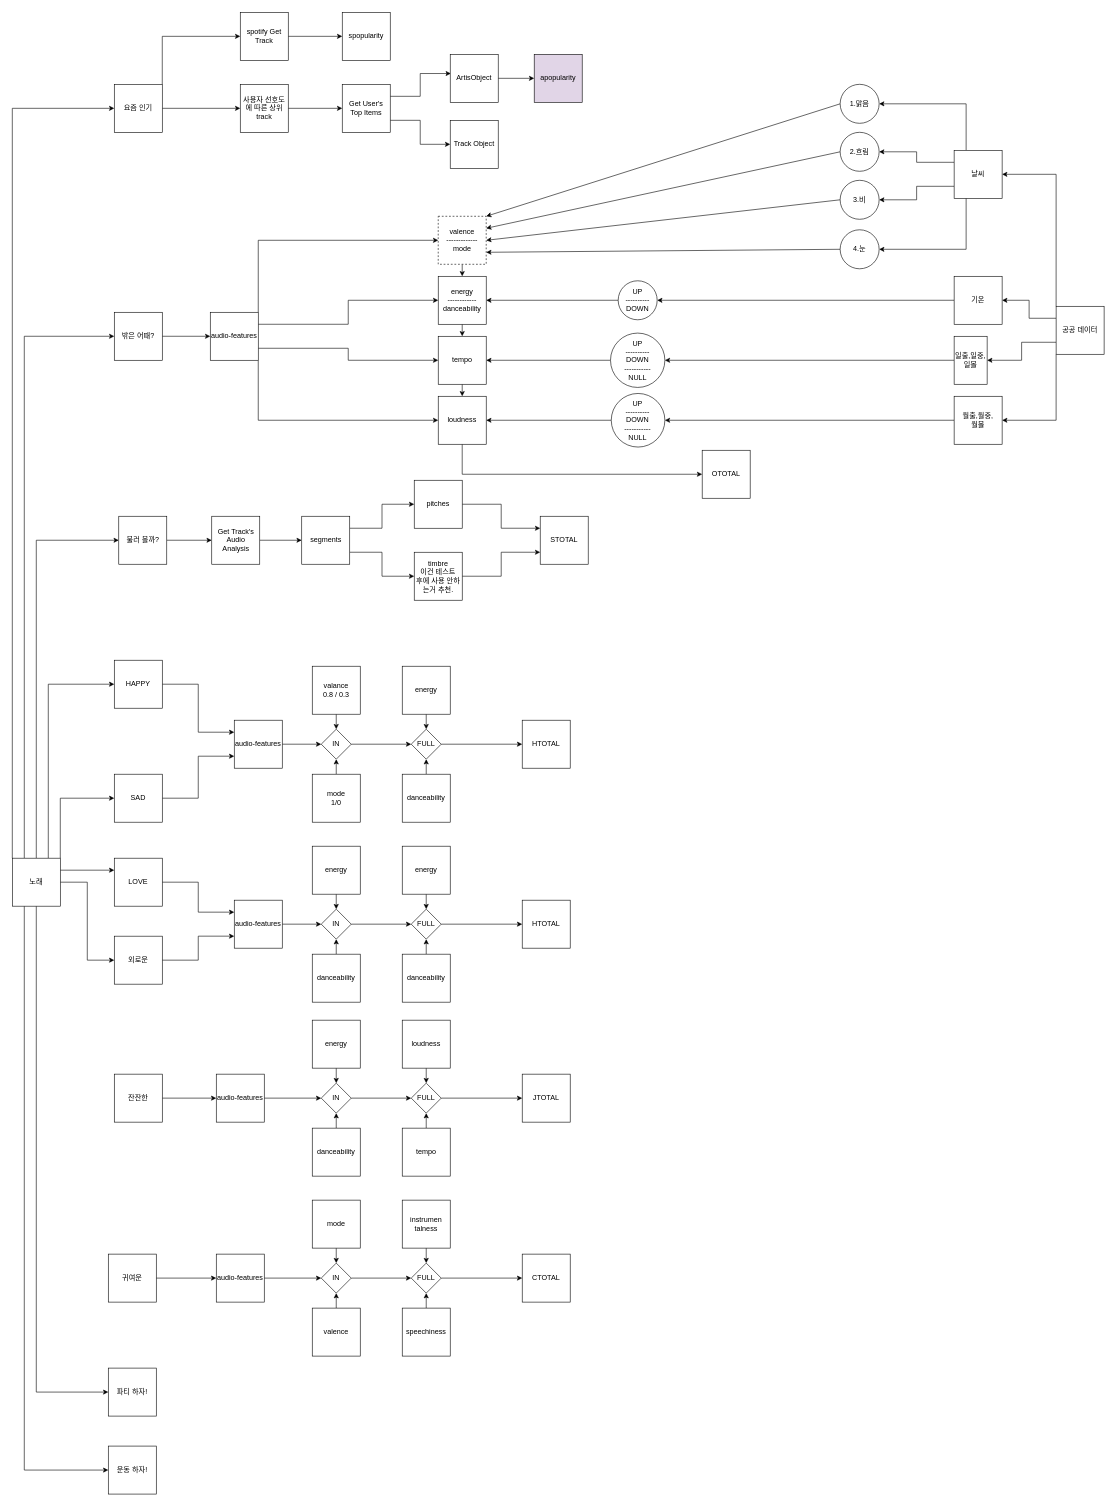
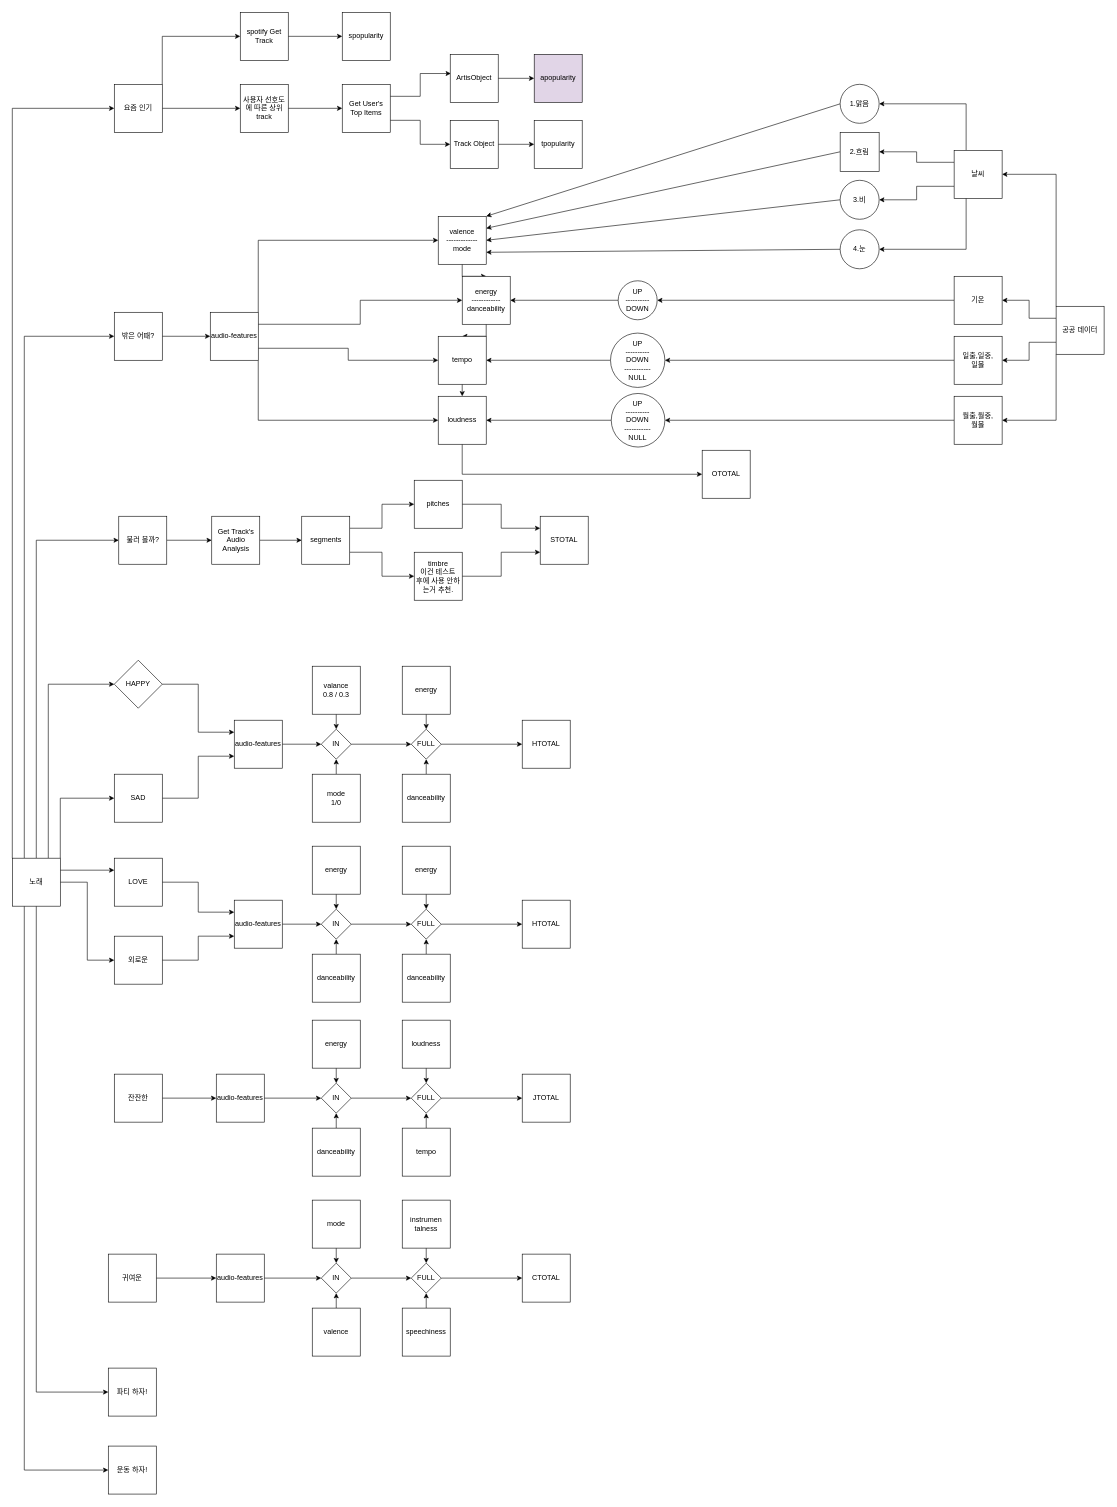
none -> (528, 144)
none -> (558, 144)
(860, 152) -> (860, 152)
(462, 240) -> (462, 240)
(462, 300) -> (486, 300)
(971, 360) -> (978, 360)
(138, 684) -> (138, 684)
